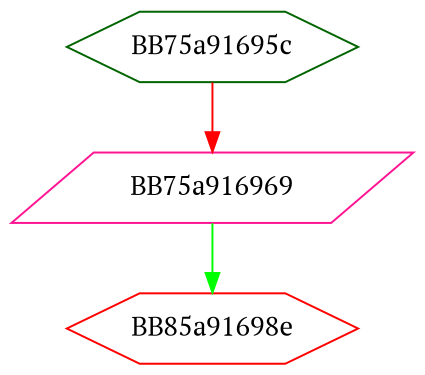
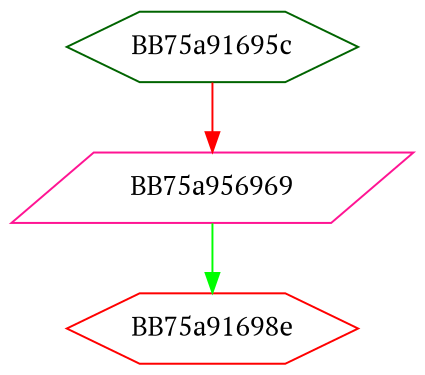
(212, 188) -> (212, 188)
(212, 329) -> (212, 329)
